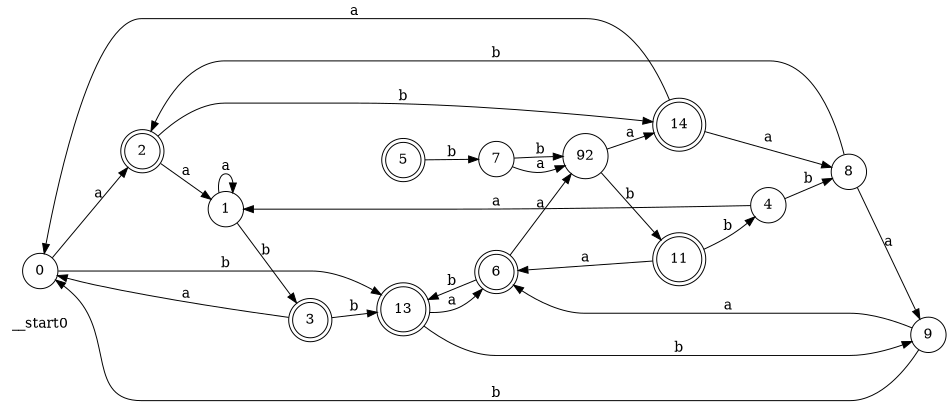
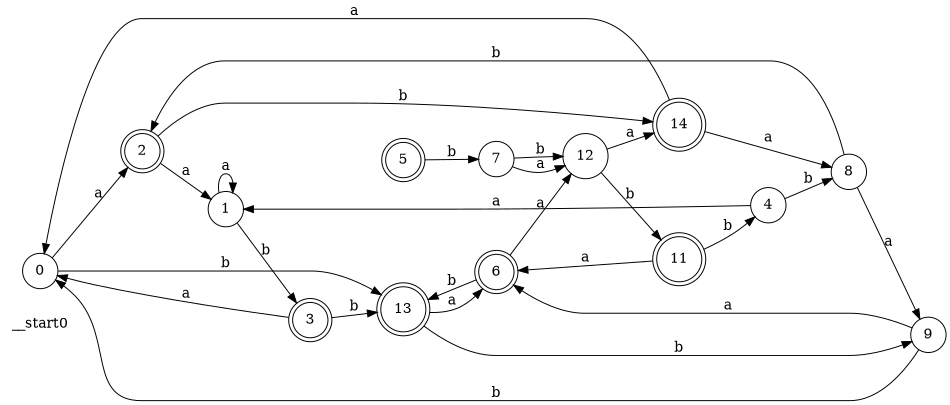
(585, 156) -> (585, 156)
